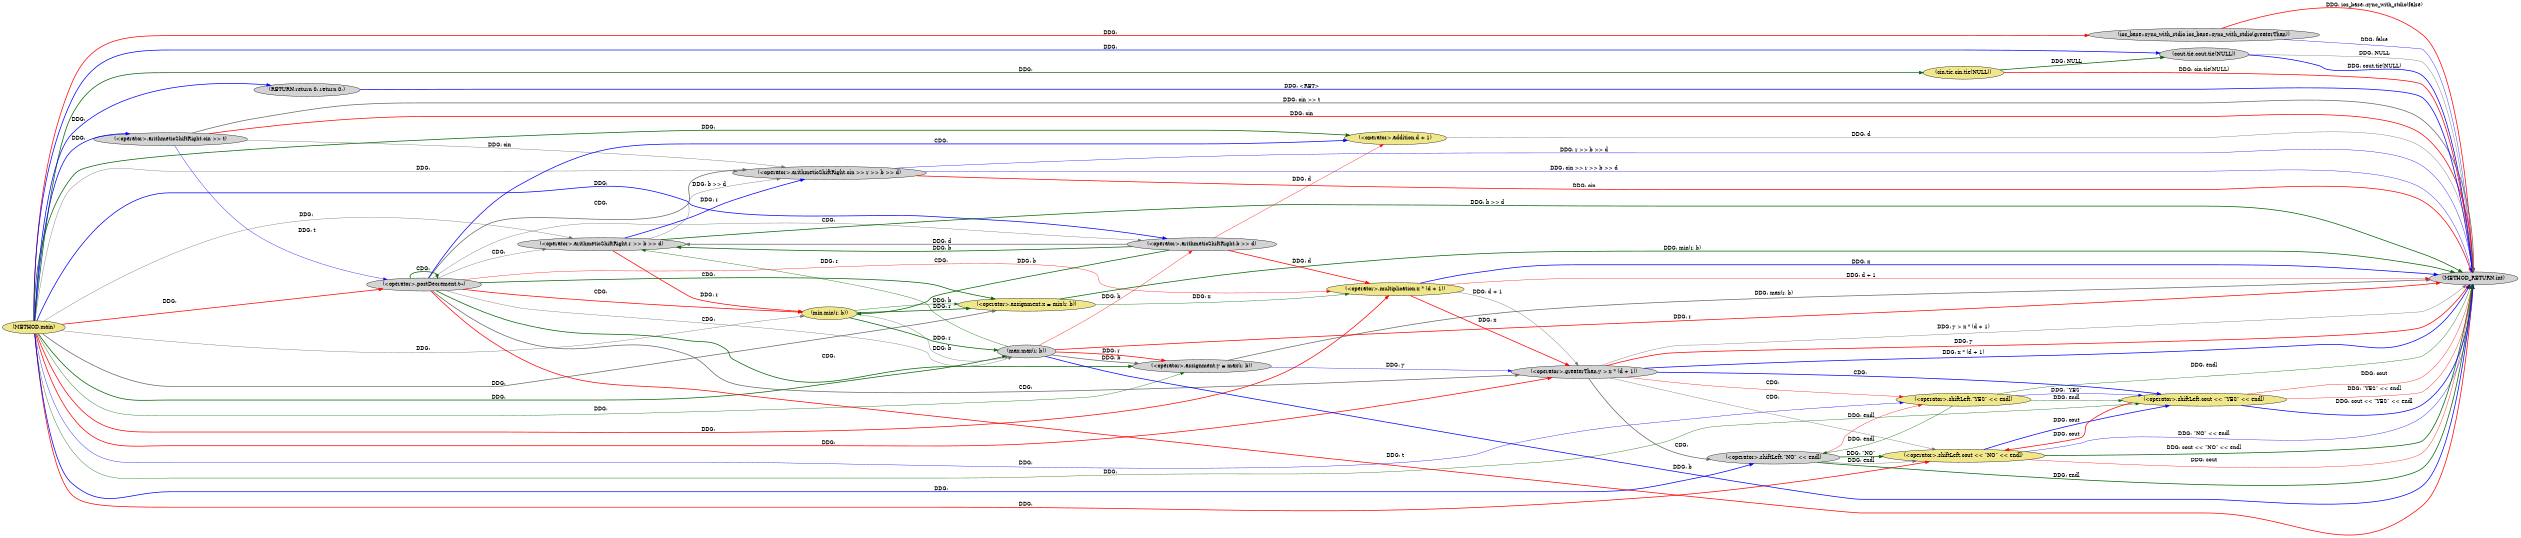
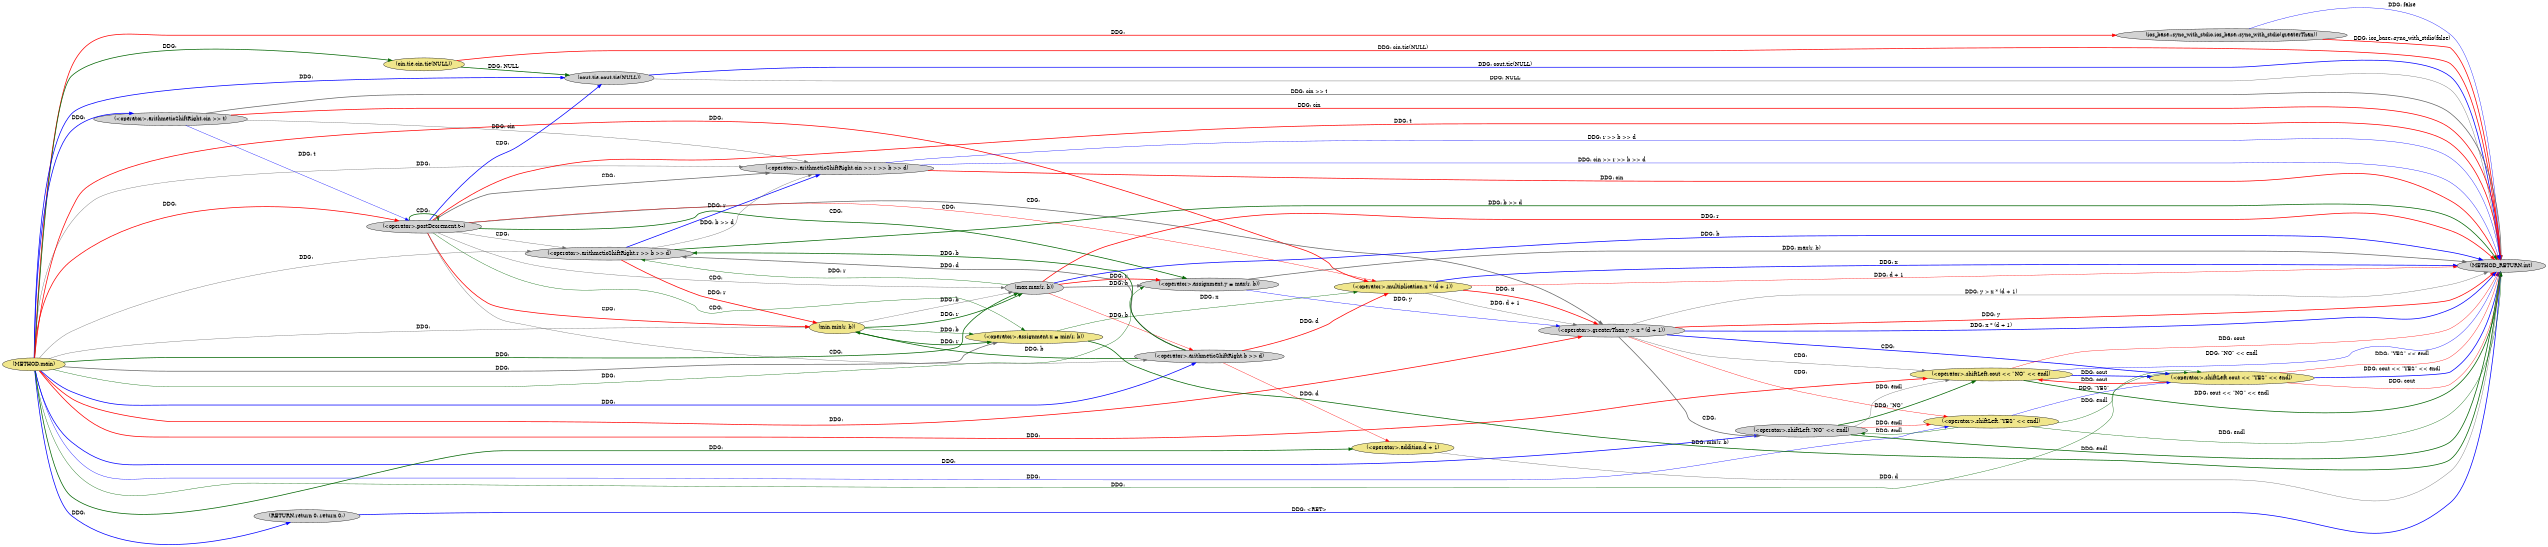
(862, 144) -> (511, 150)
(736, 278) -> (722, 312)
